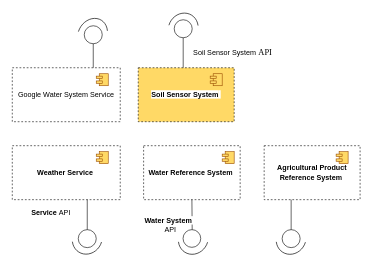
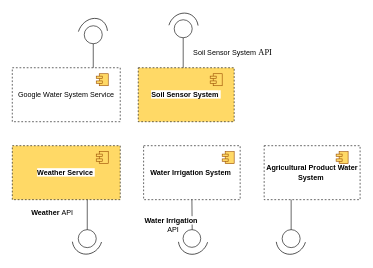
(66, 173) -> (66, 173)
(192, 173) -> (192, 173)
(312, 173) -> (312, 173)
(53, 213) -> (54, 213)
(168, 224) -> (174, 224)
